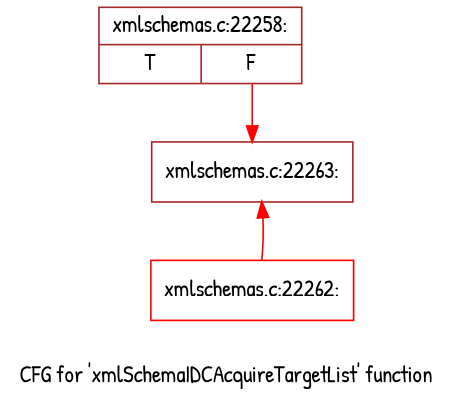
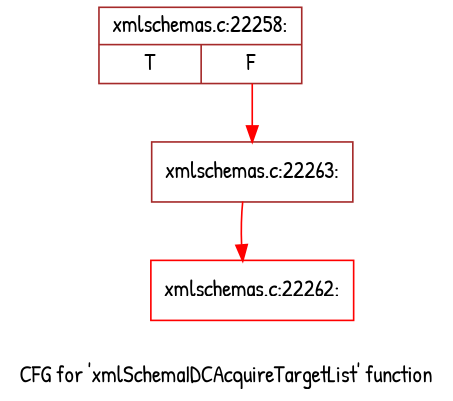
(263, 239) -> (241, 223)
